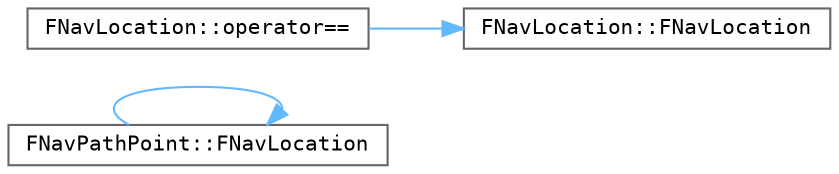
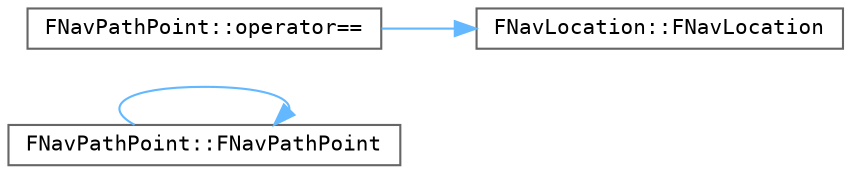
(198, 29) -> (204, 29)
(198, 145) -> (204, 145)
